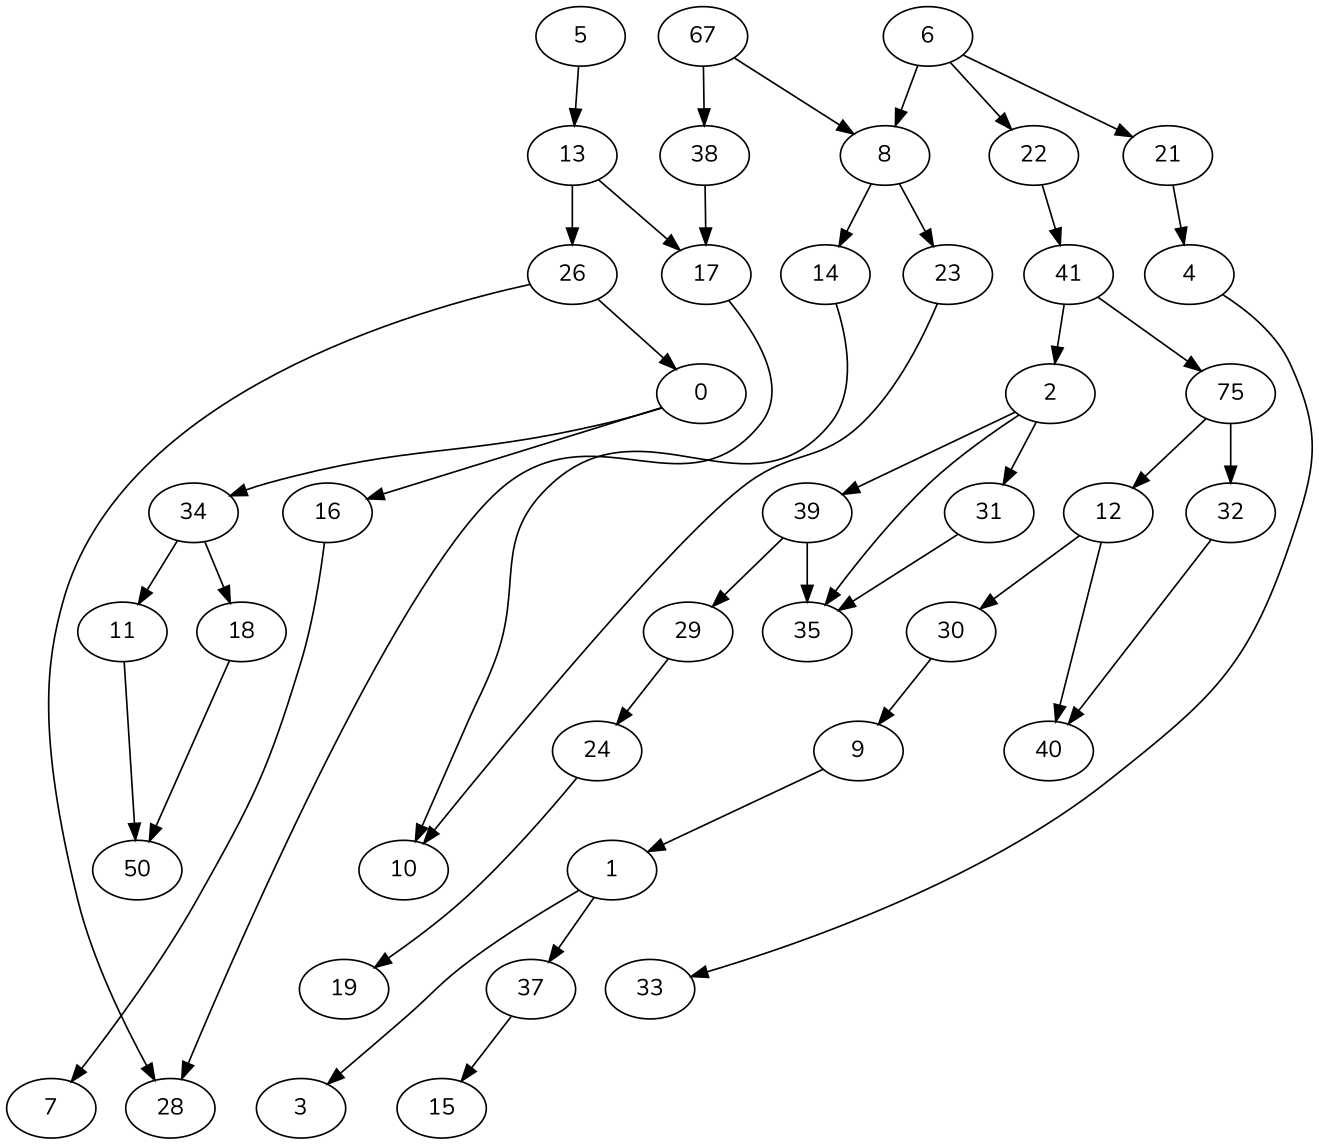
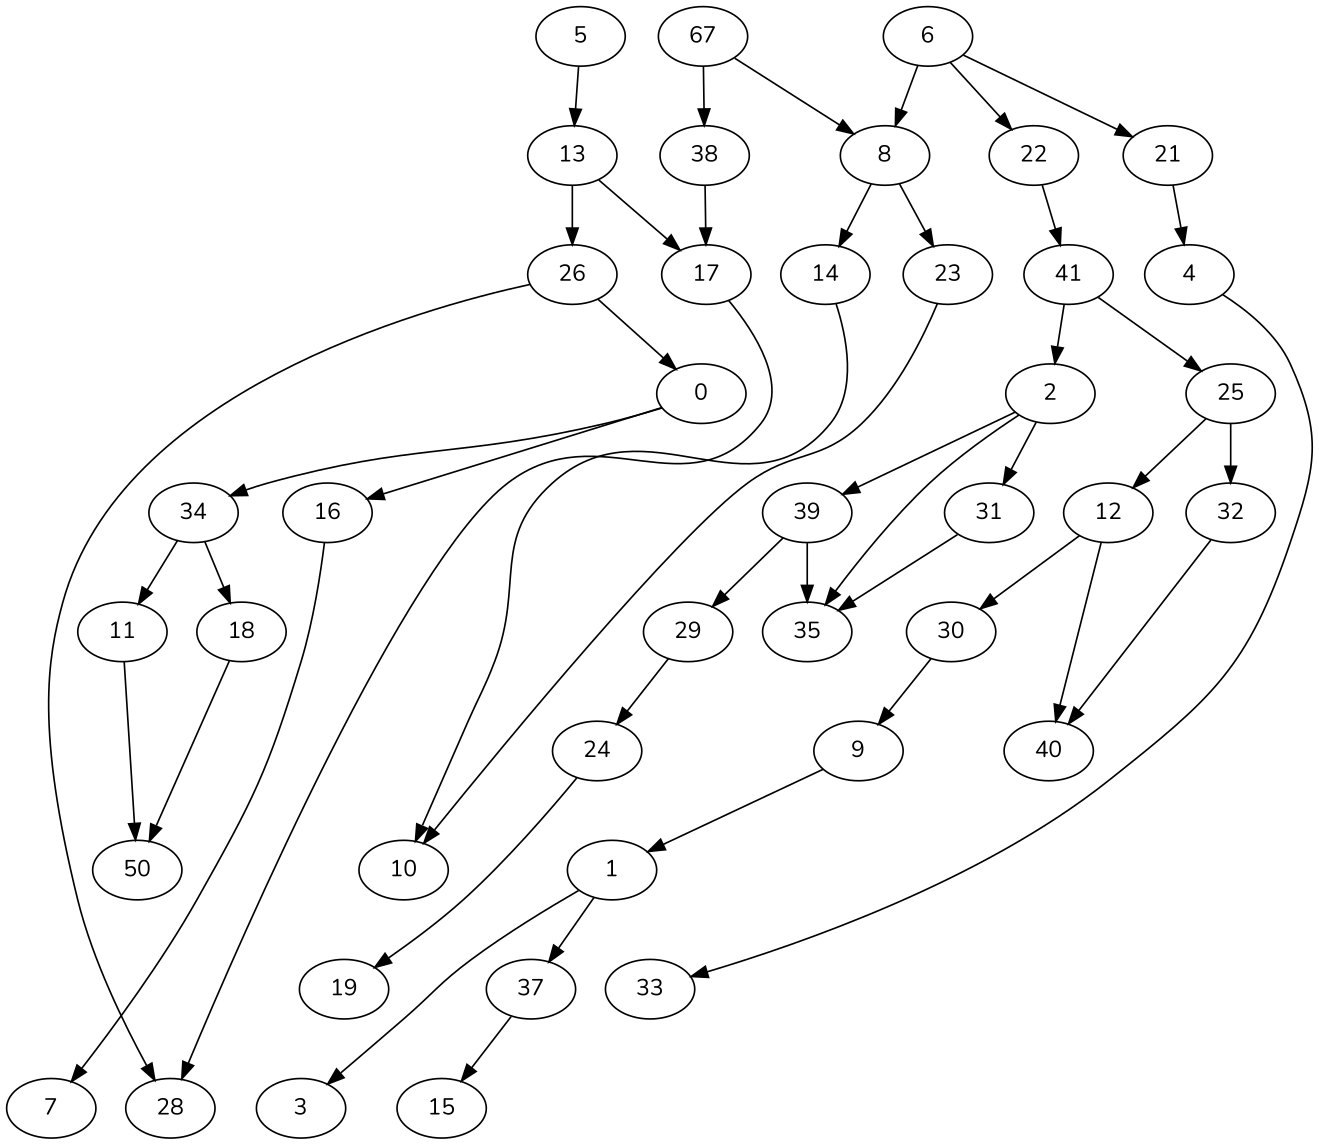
(1231, 394) -> (1231, 394)
